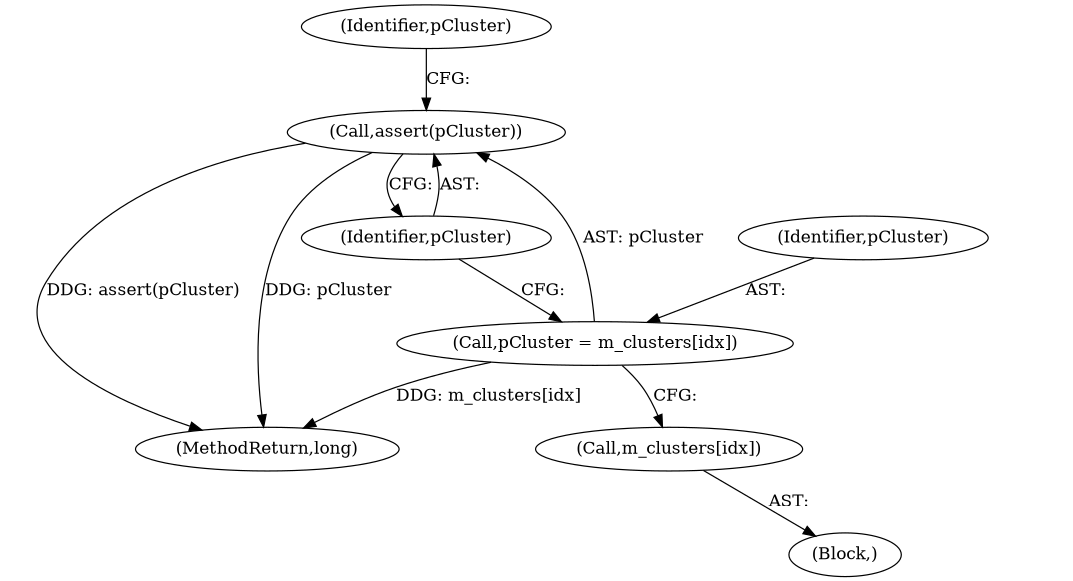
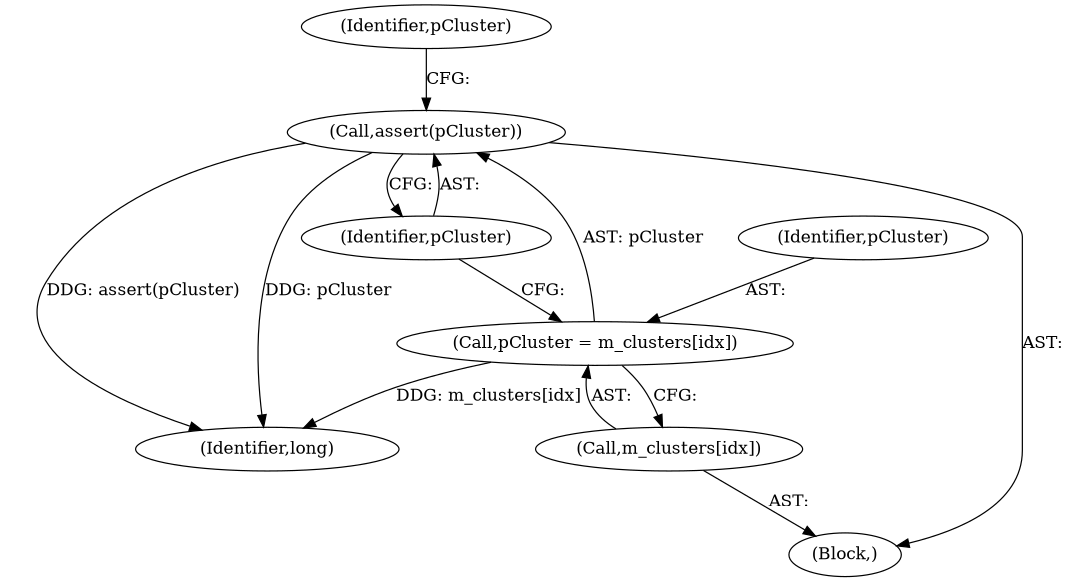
none -> (975, 205)
none -> (593, 408)
(267, 449) -> (267, 449)
